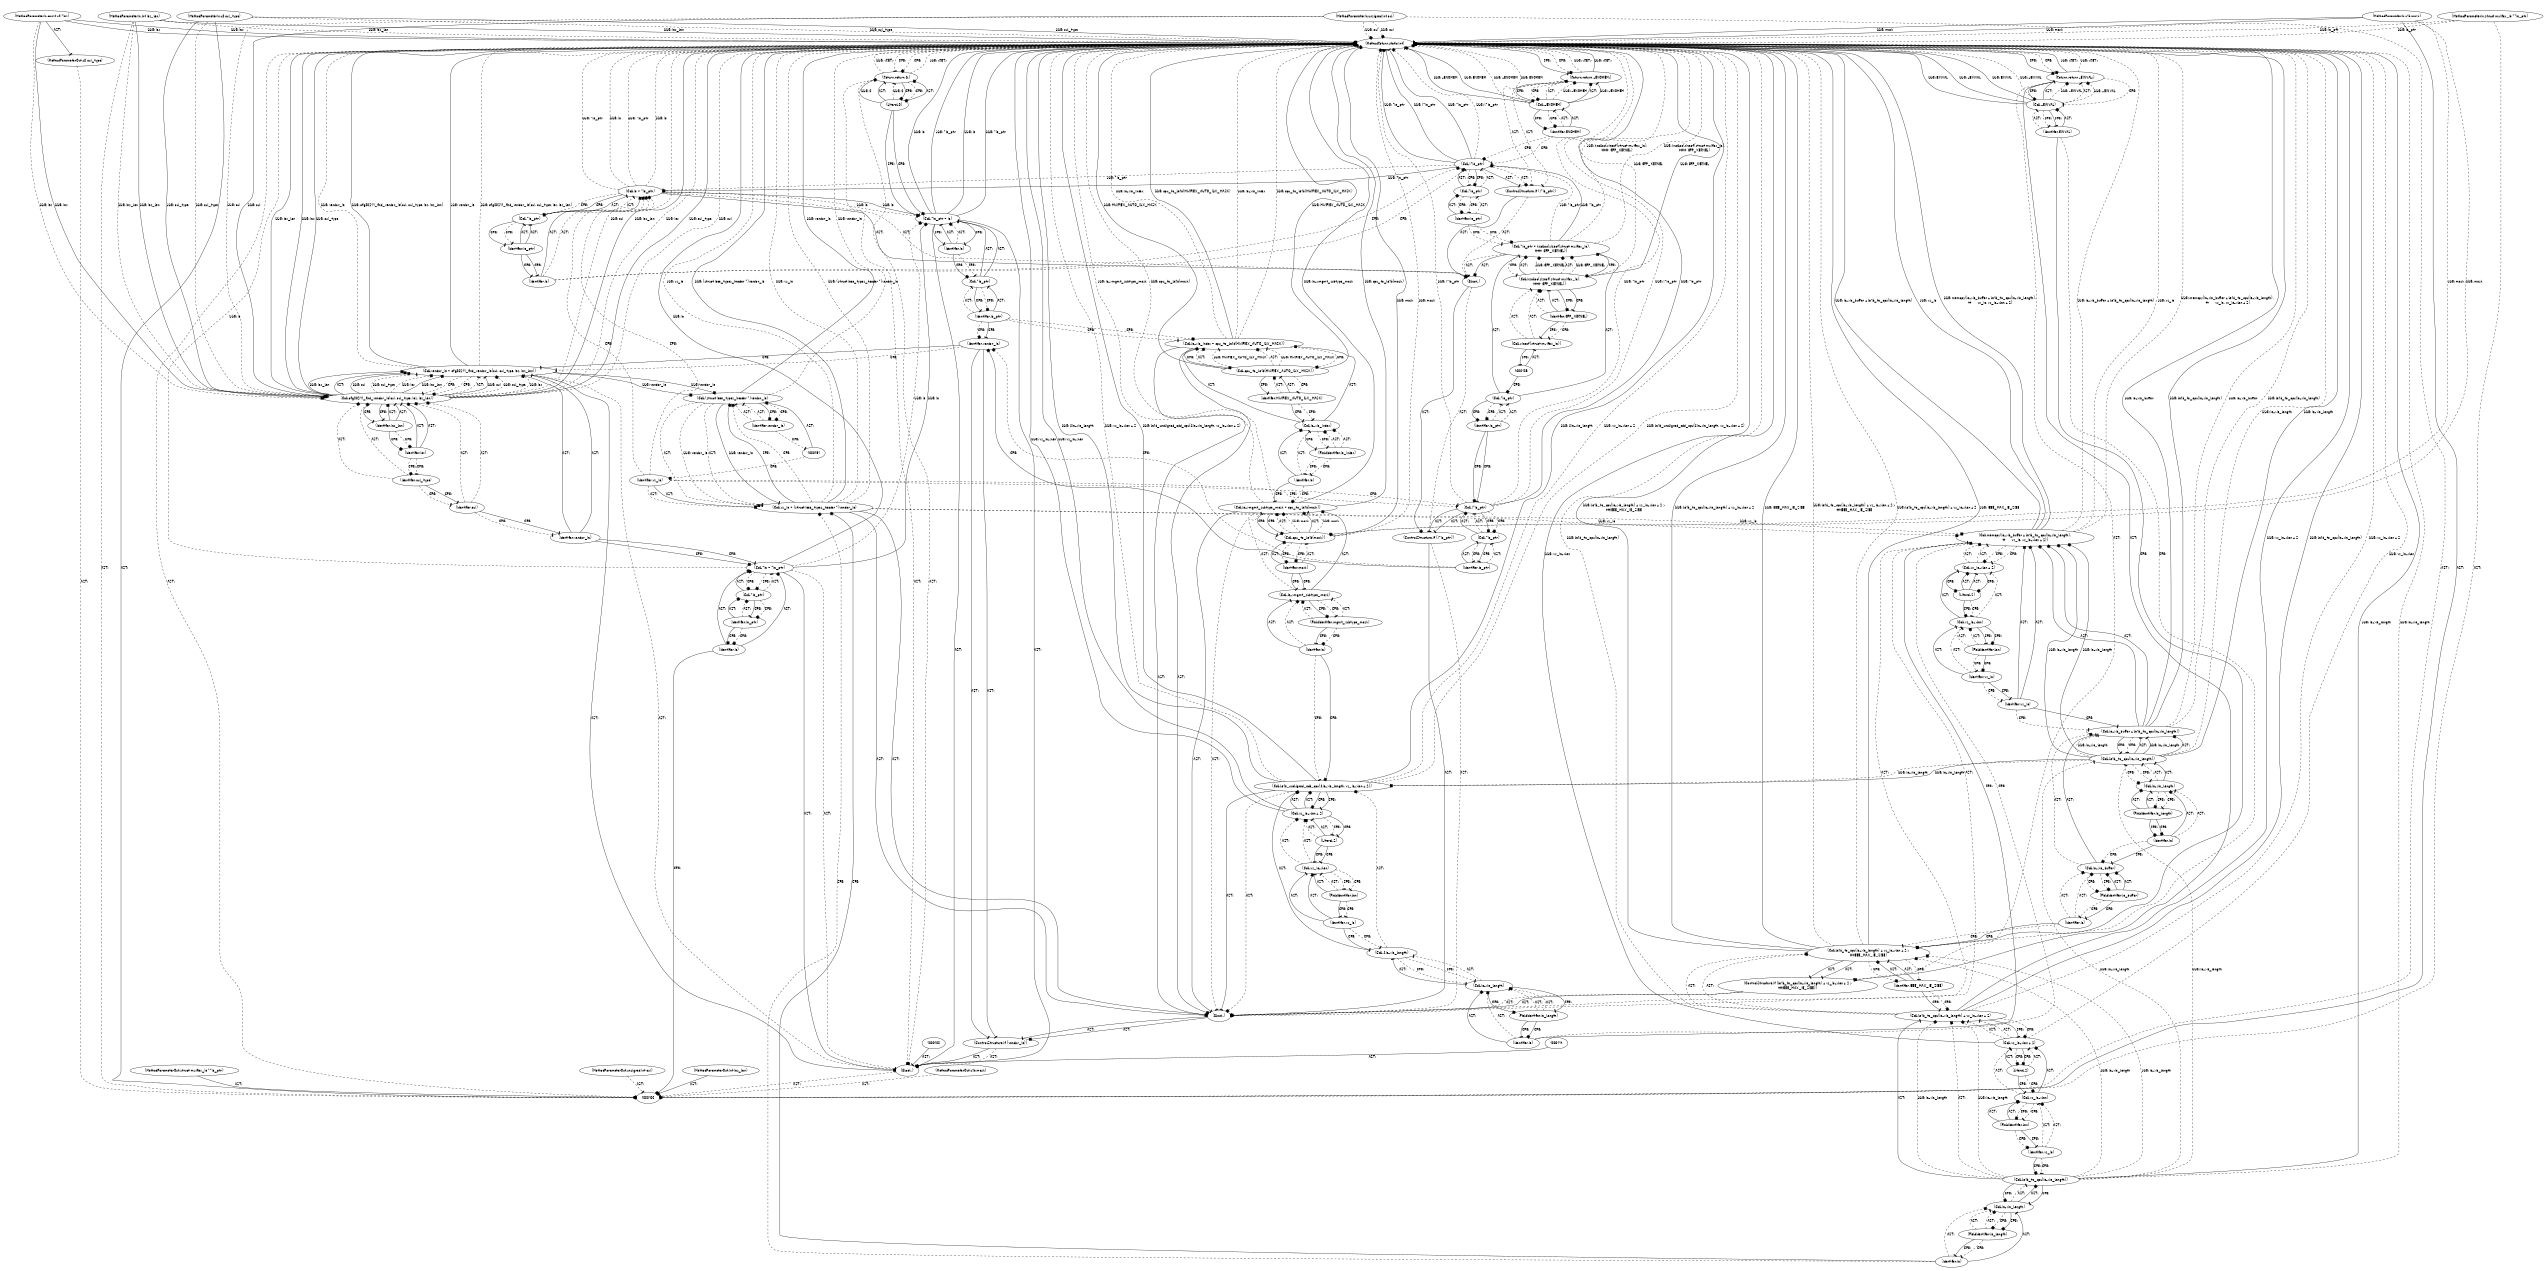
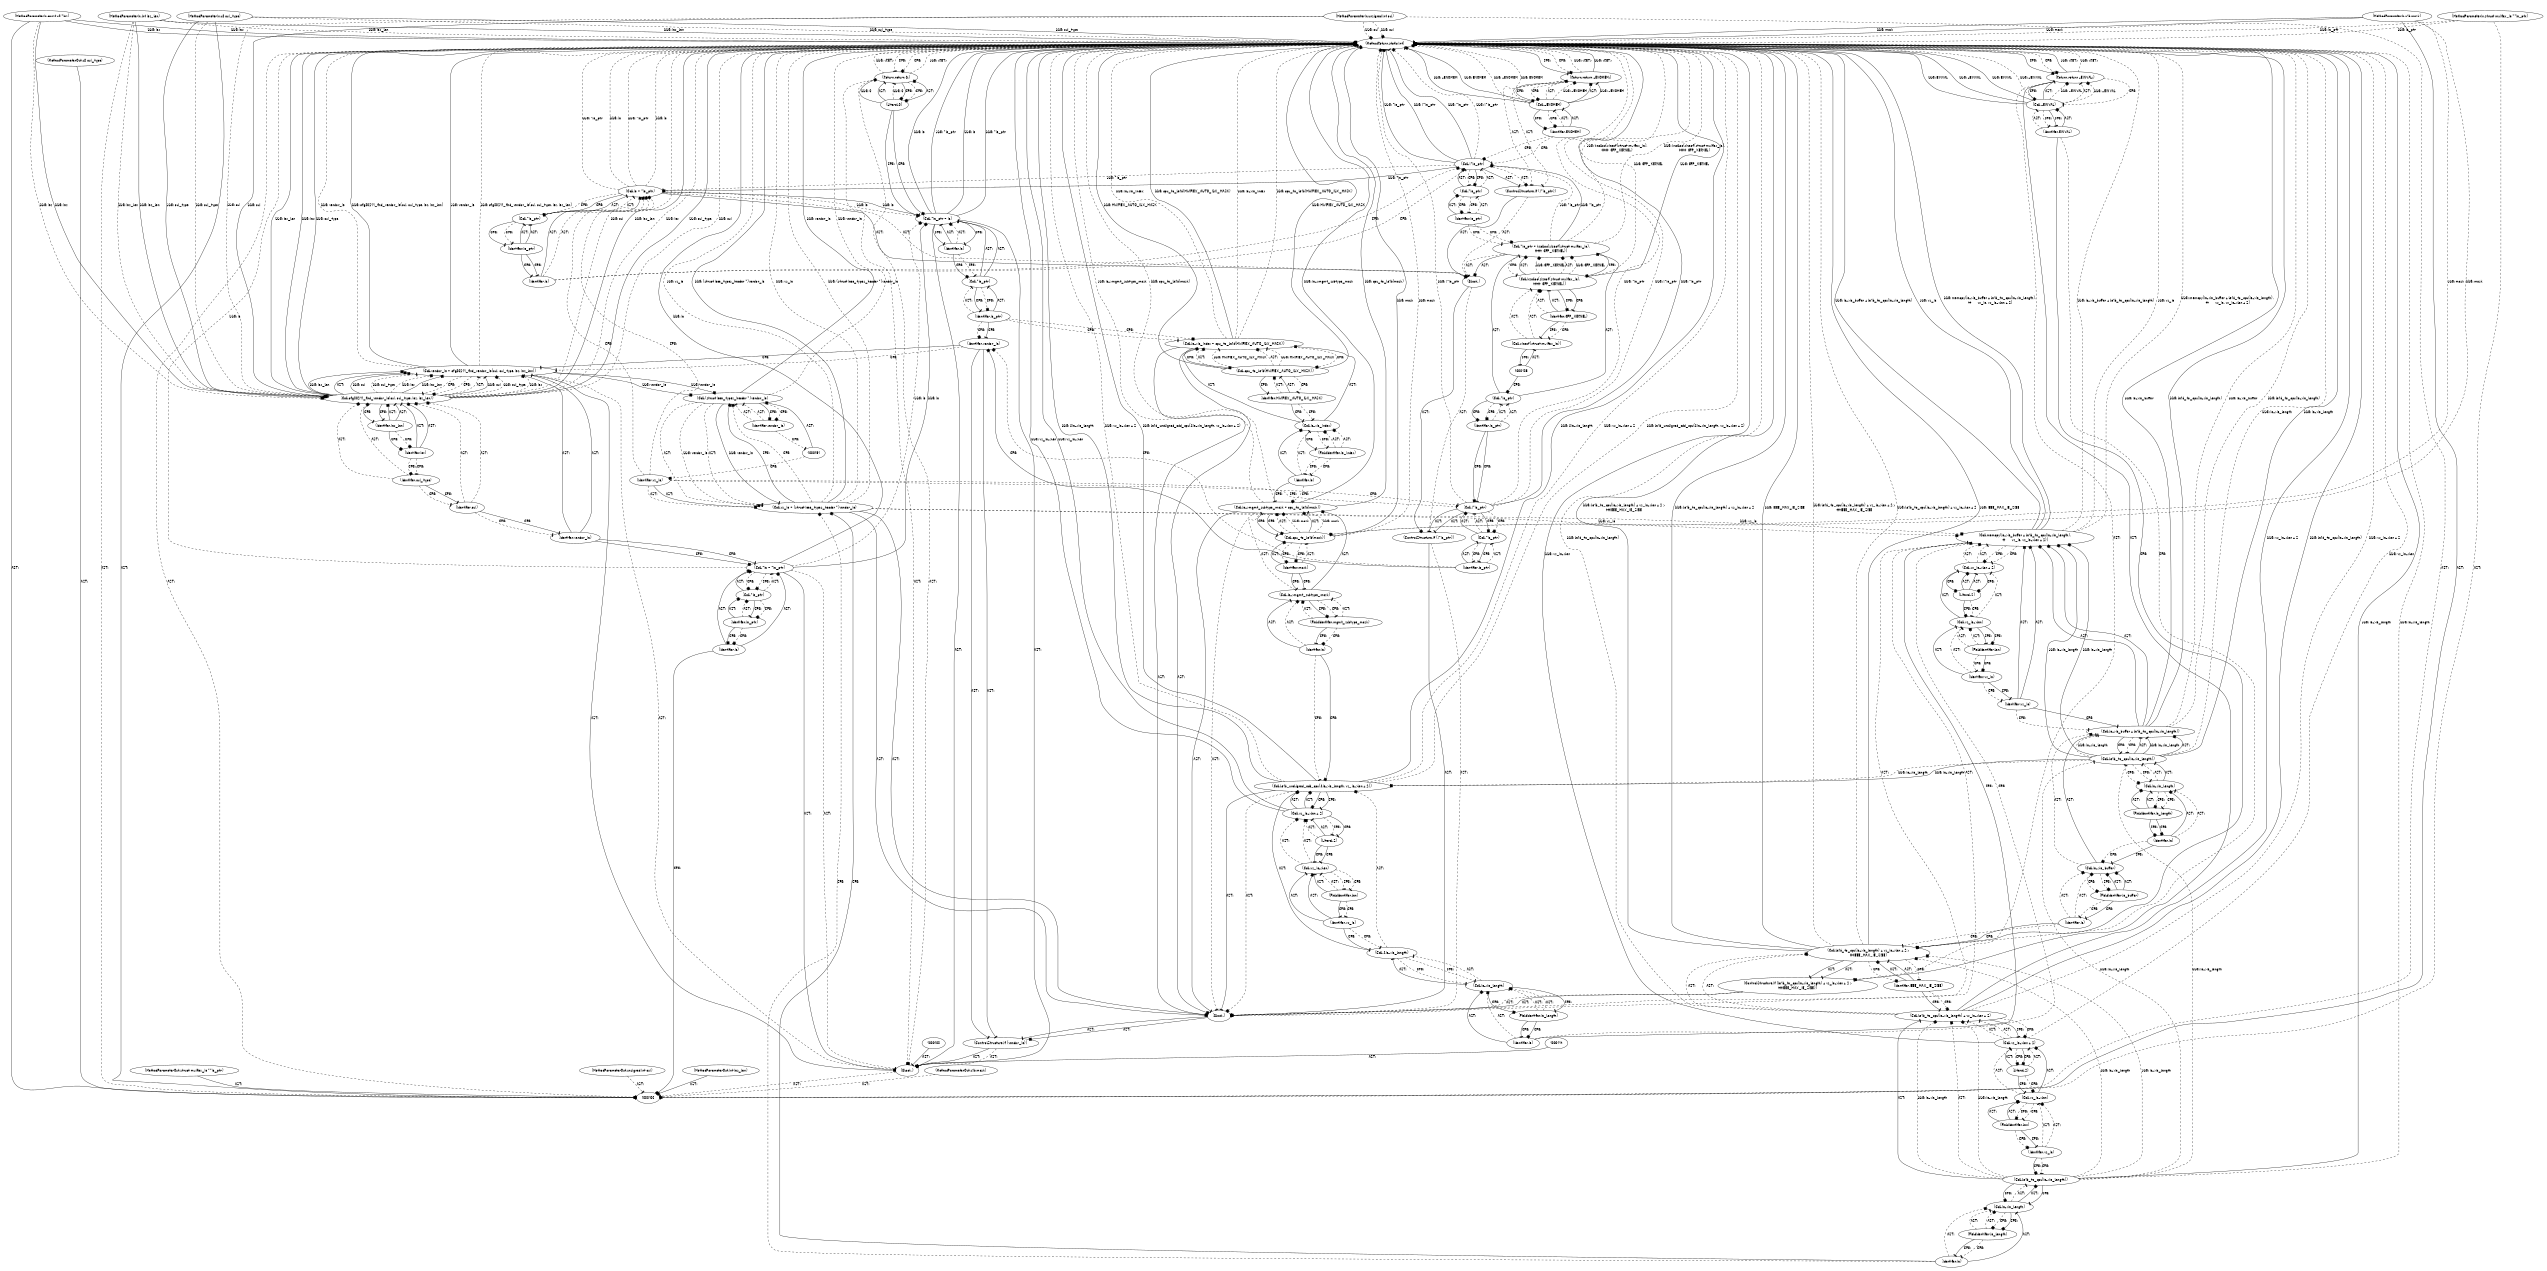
(58, 38) -> (11, 860)
(81, 850) -> (81, 850)
